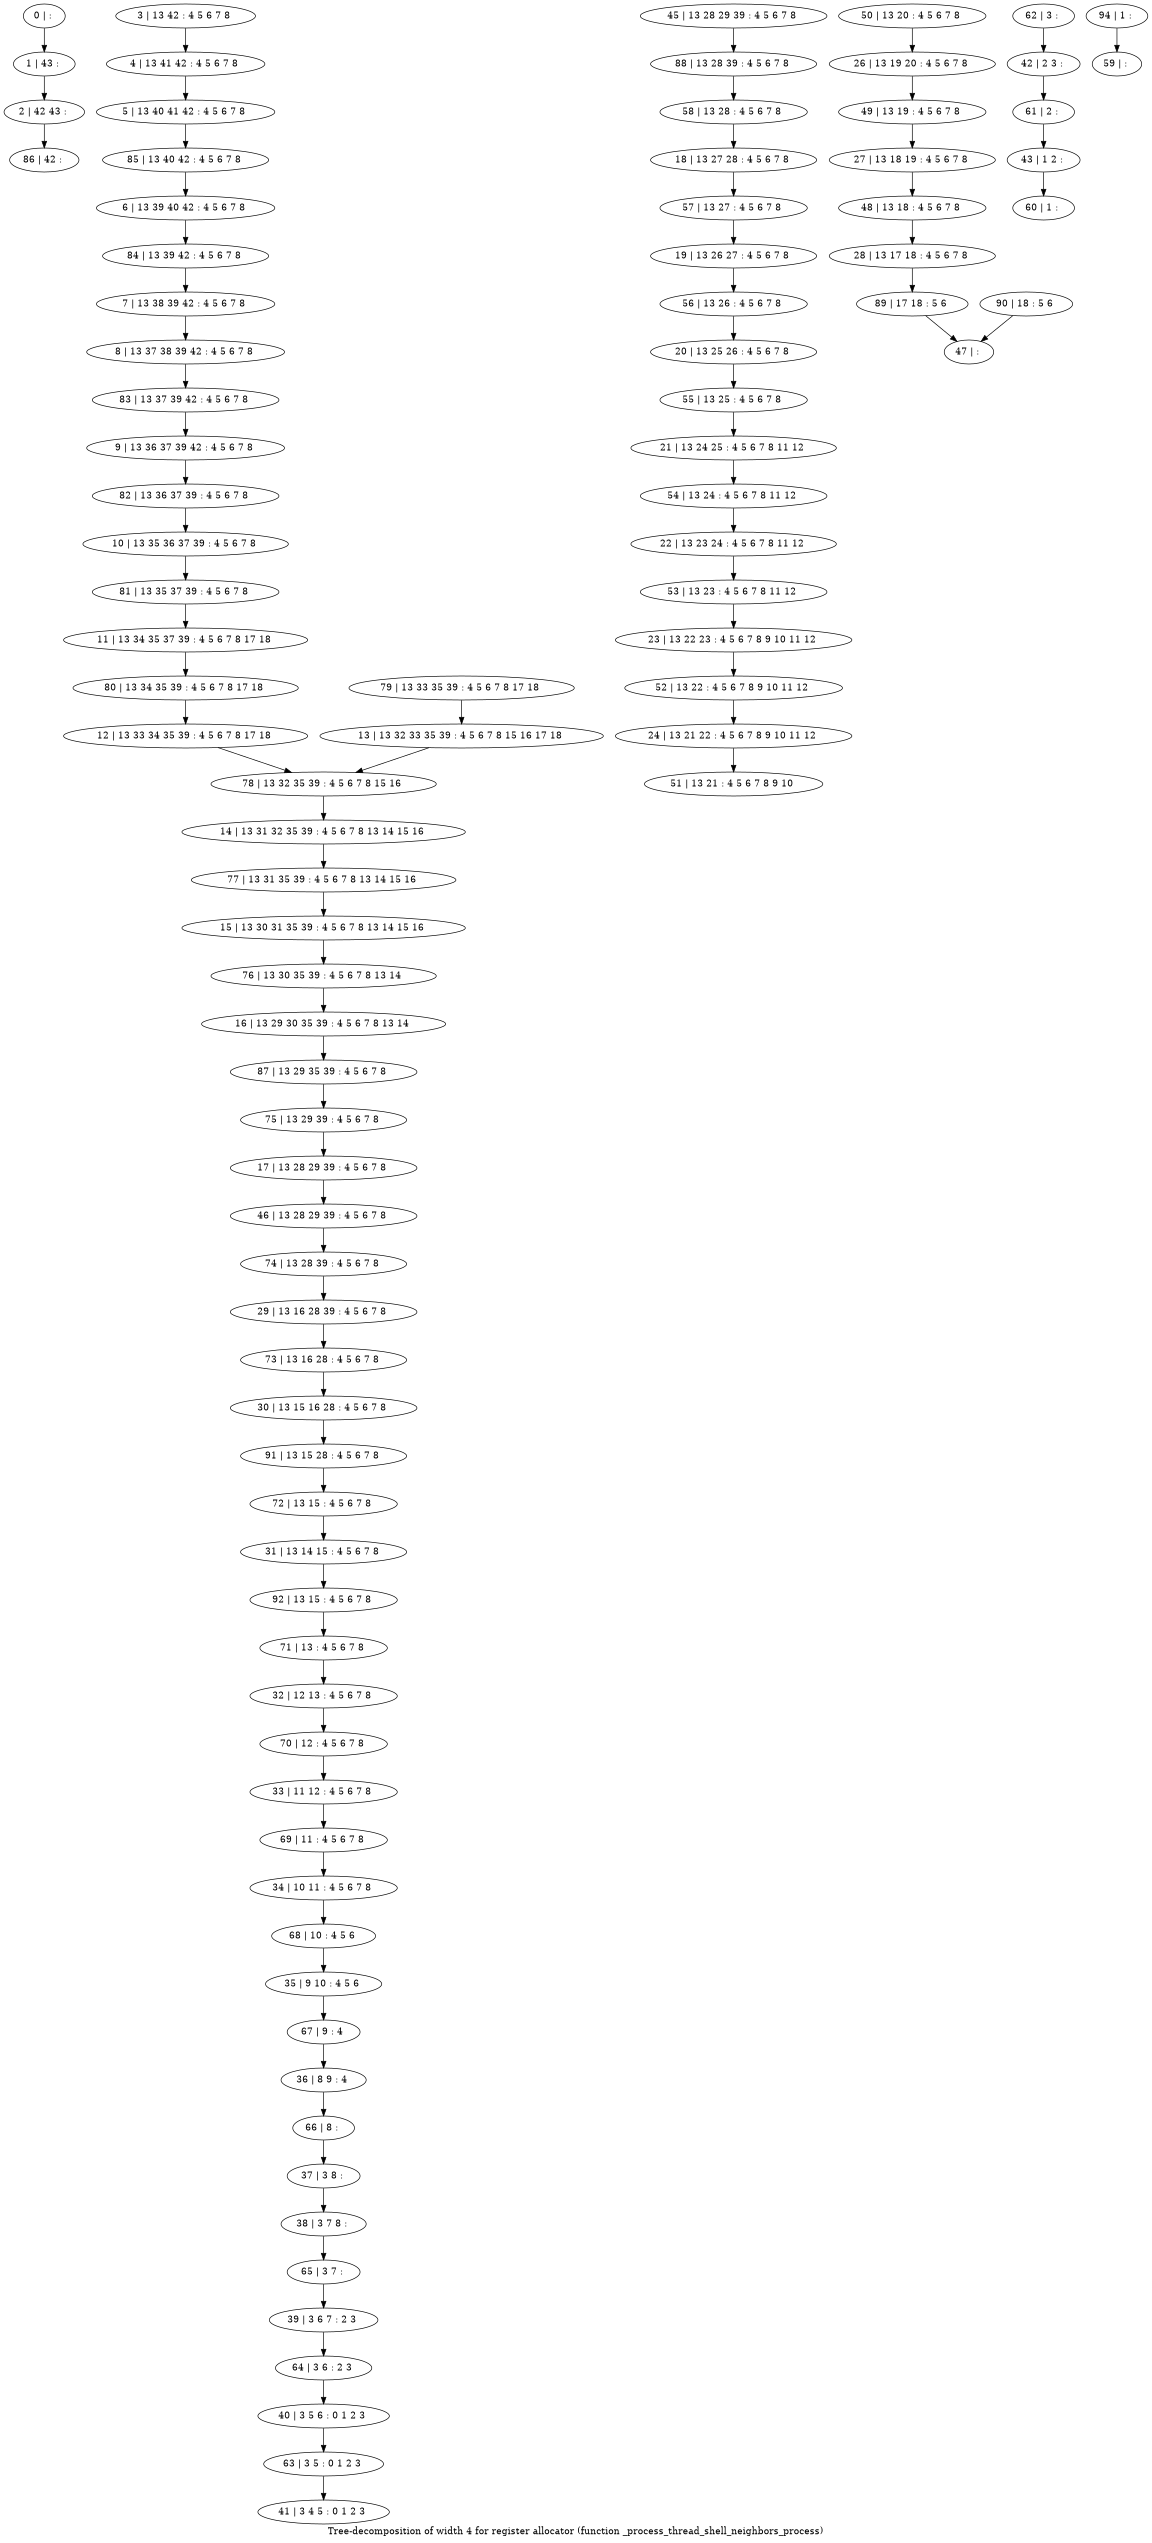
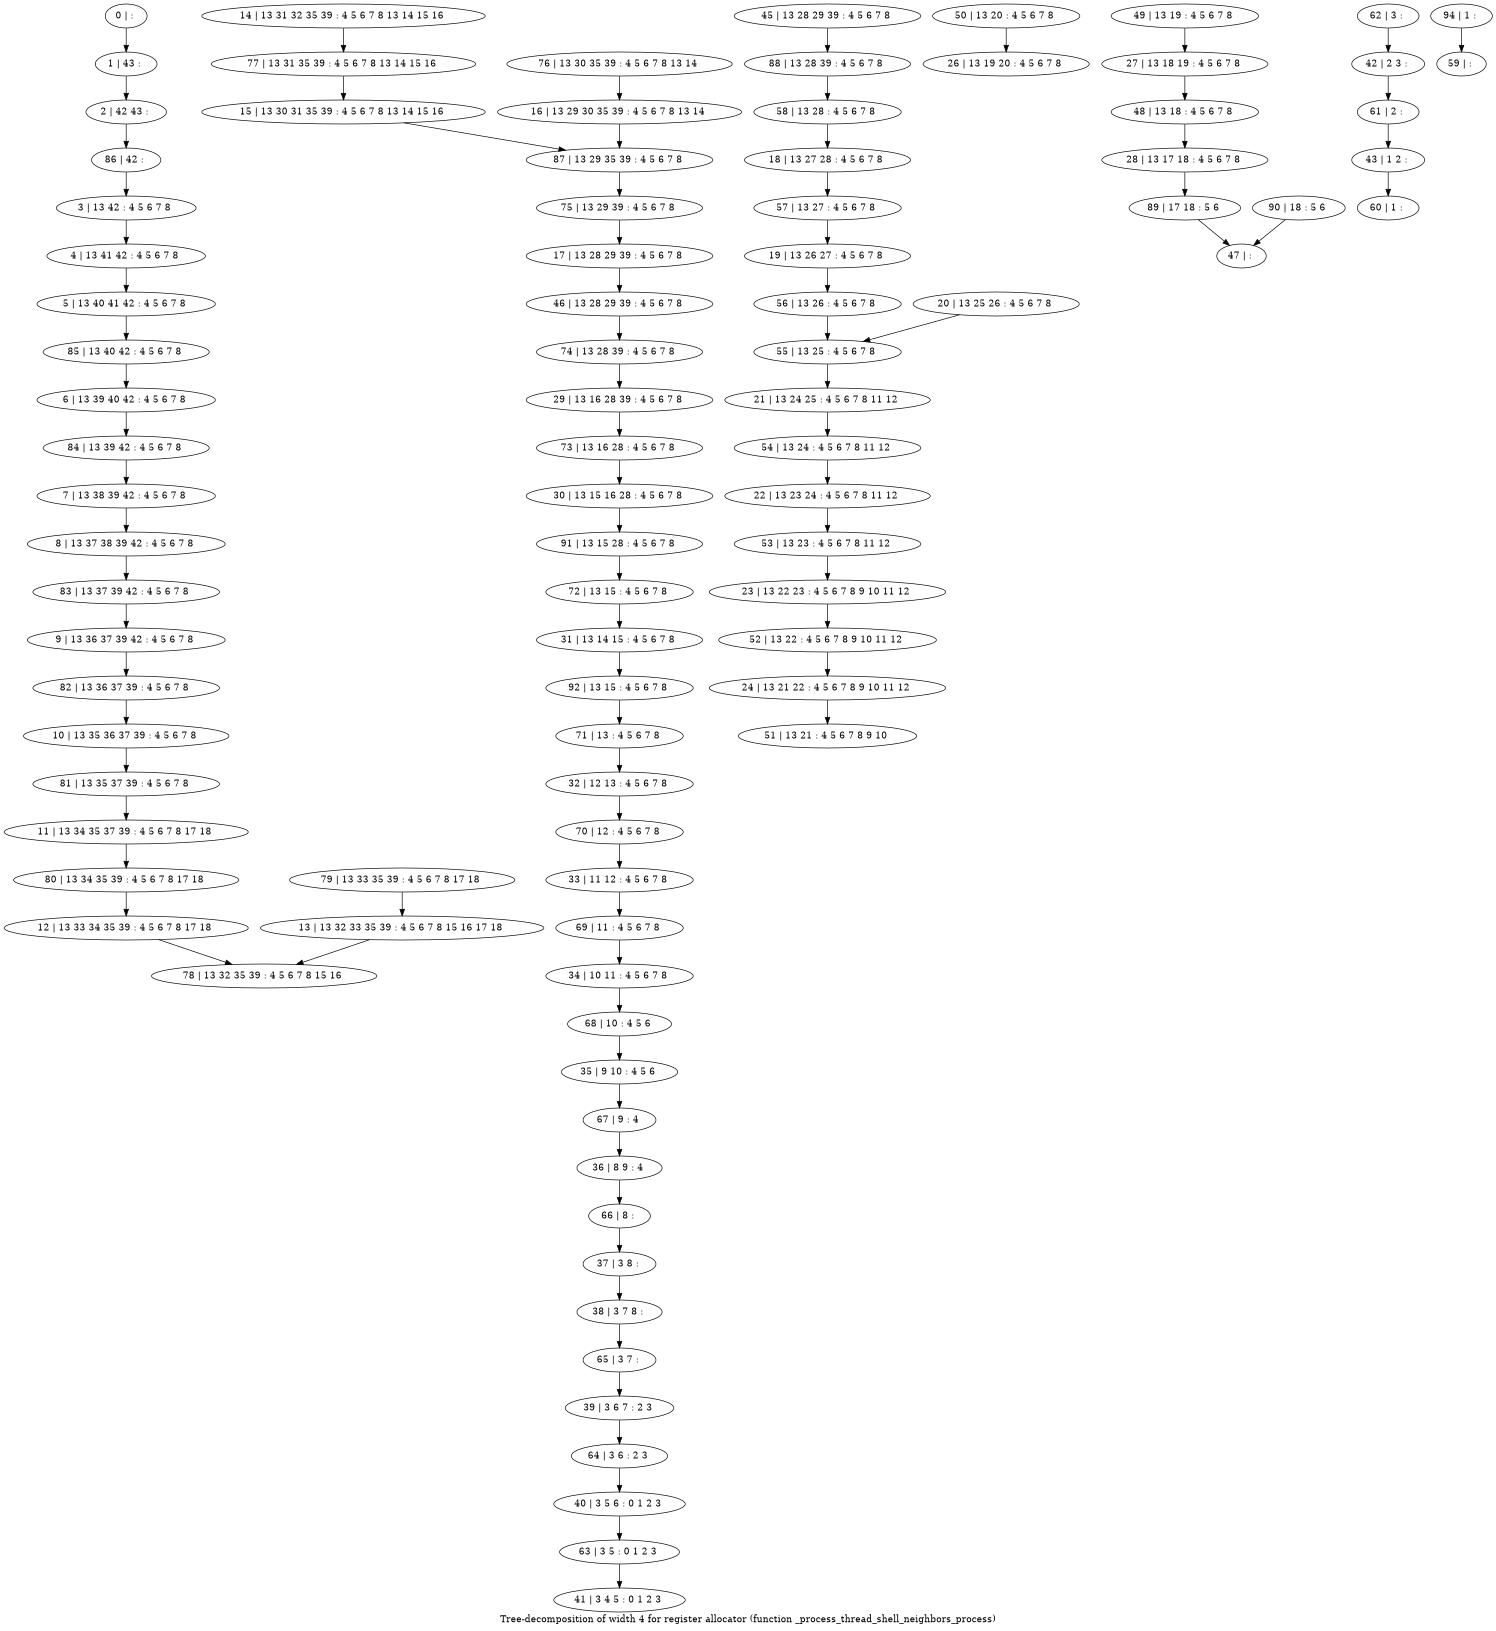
(912, 85) -> none
none -> (126, 181)
(734, 325) -> (828, 325)
(324, 805) -> none
(324, 949) -> (481, 136)
